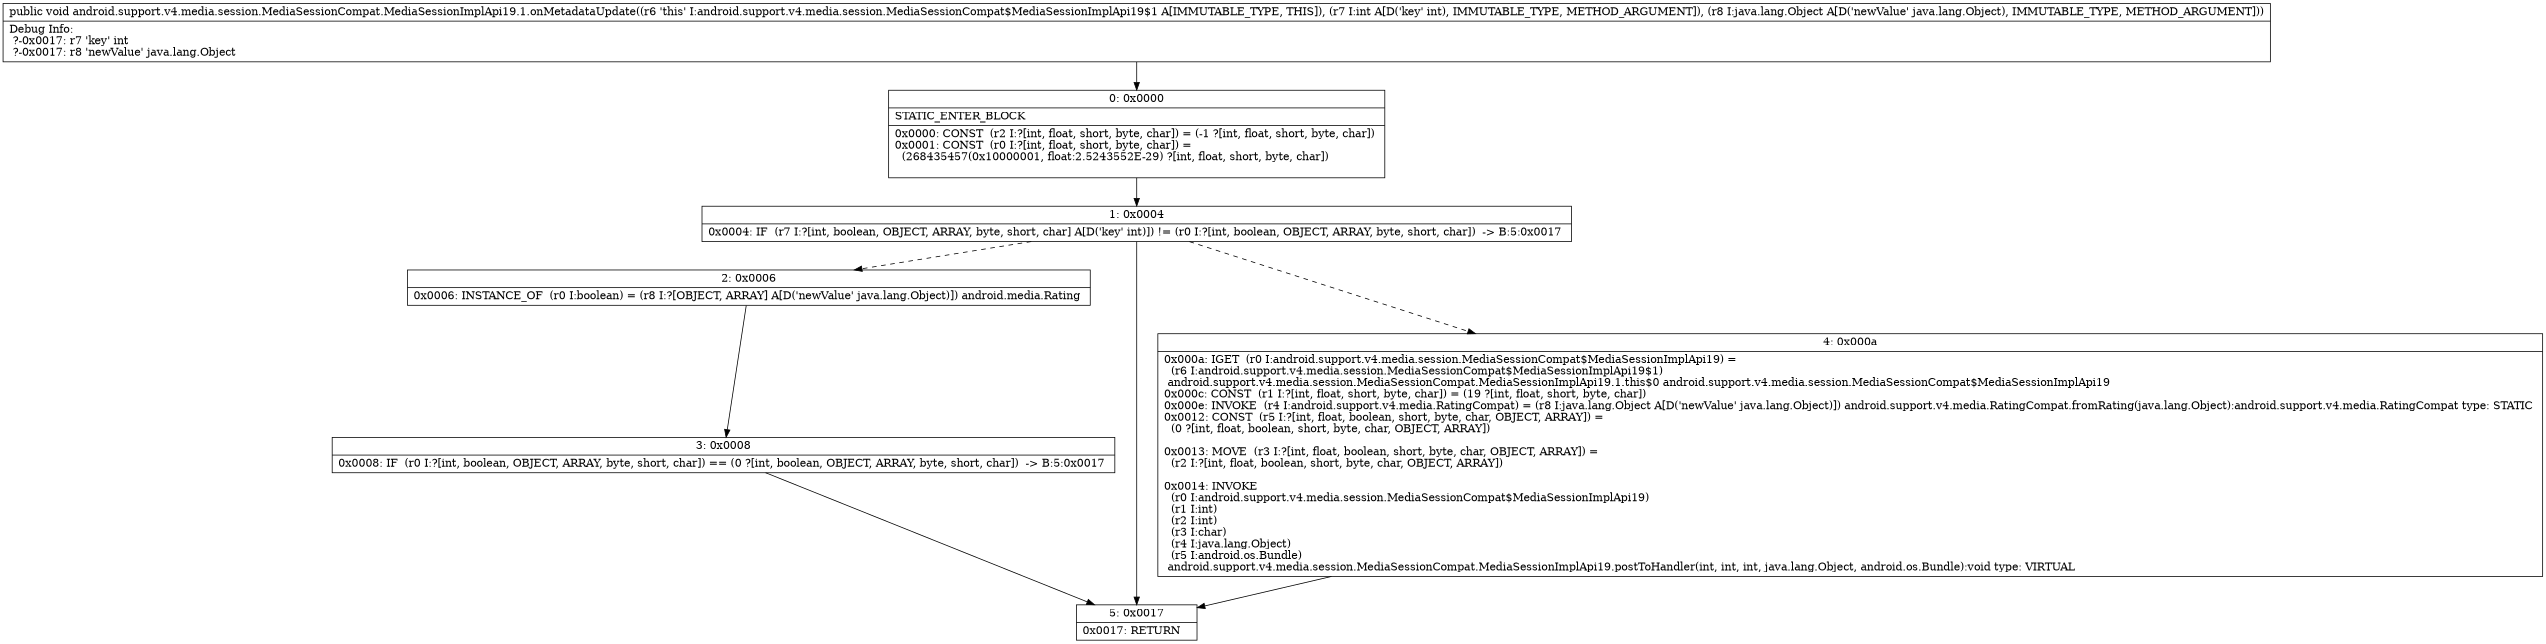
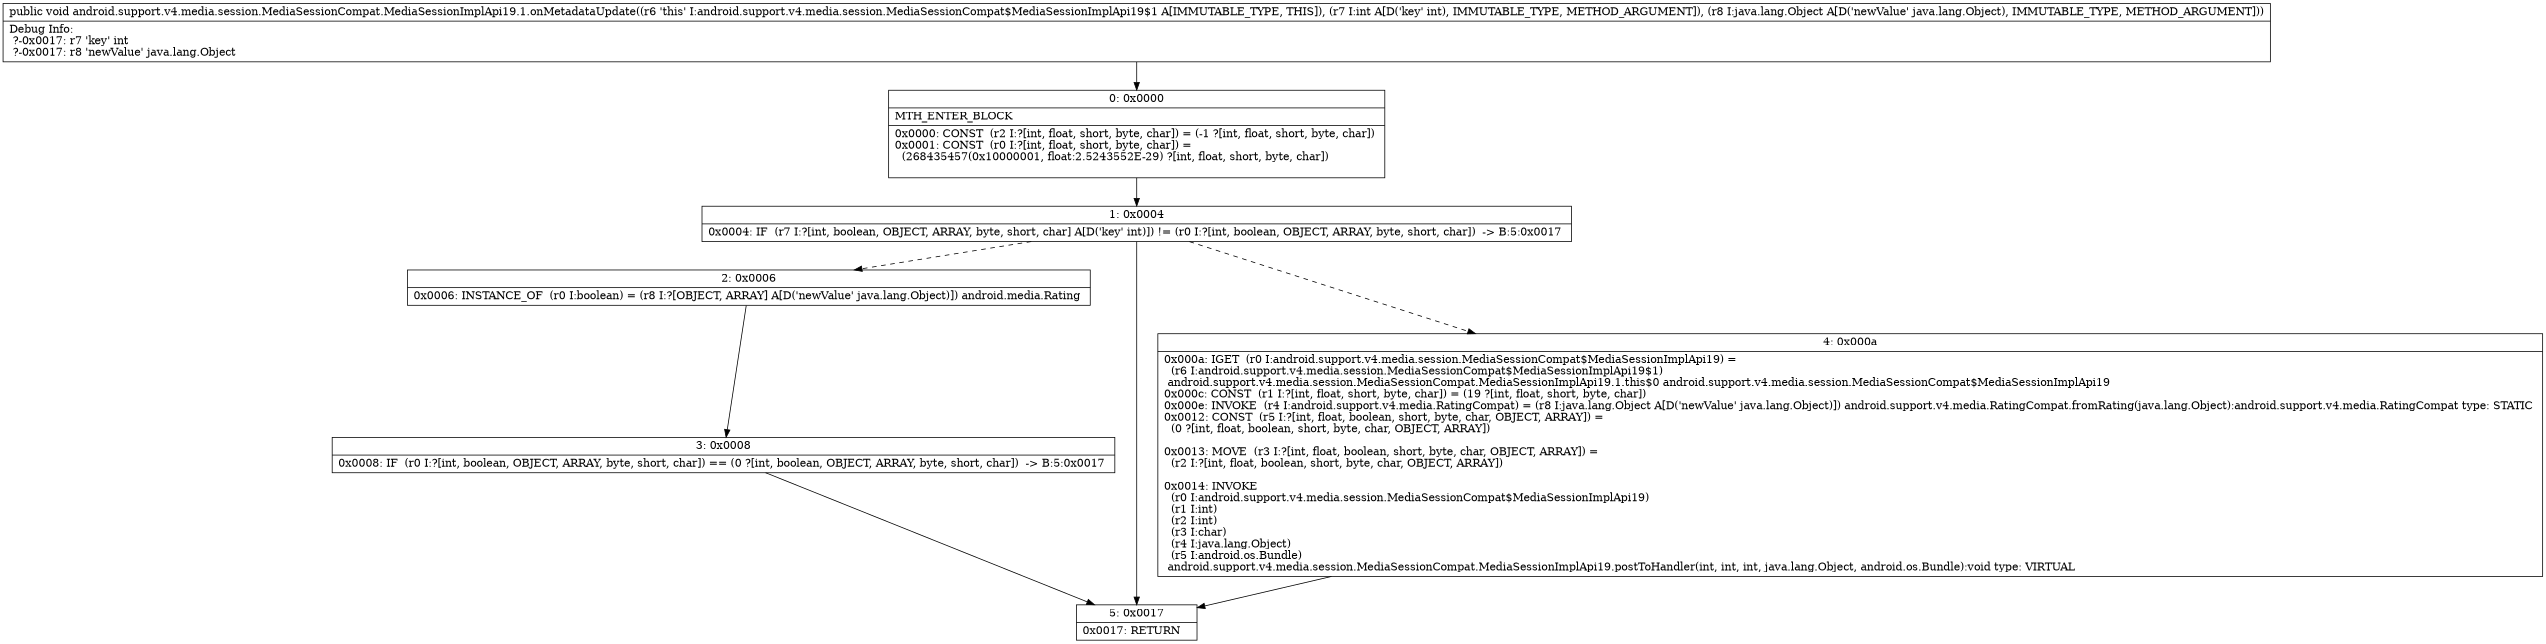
(960, 116) -> (954, 116)
